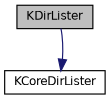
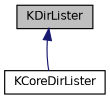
(63, 44) -> (47, 56)
